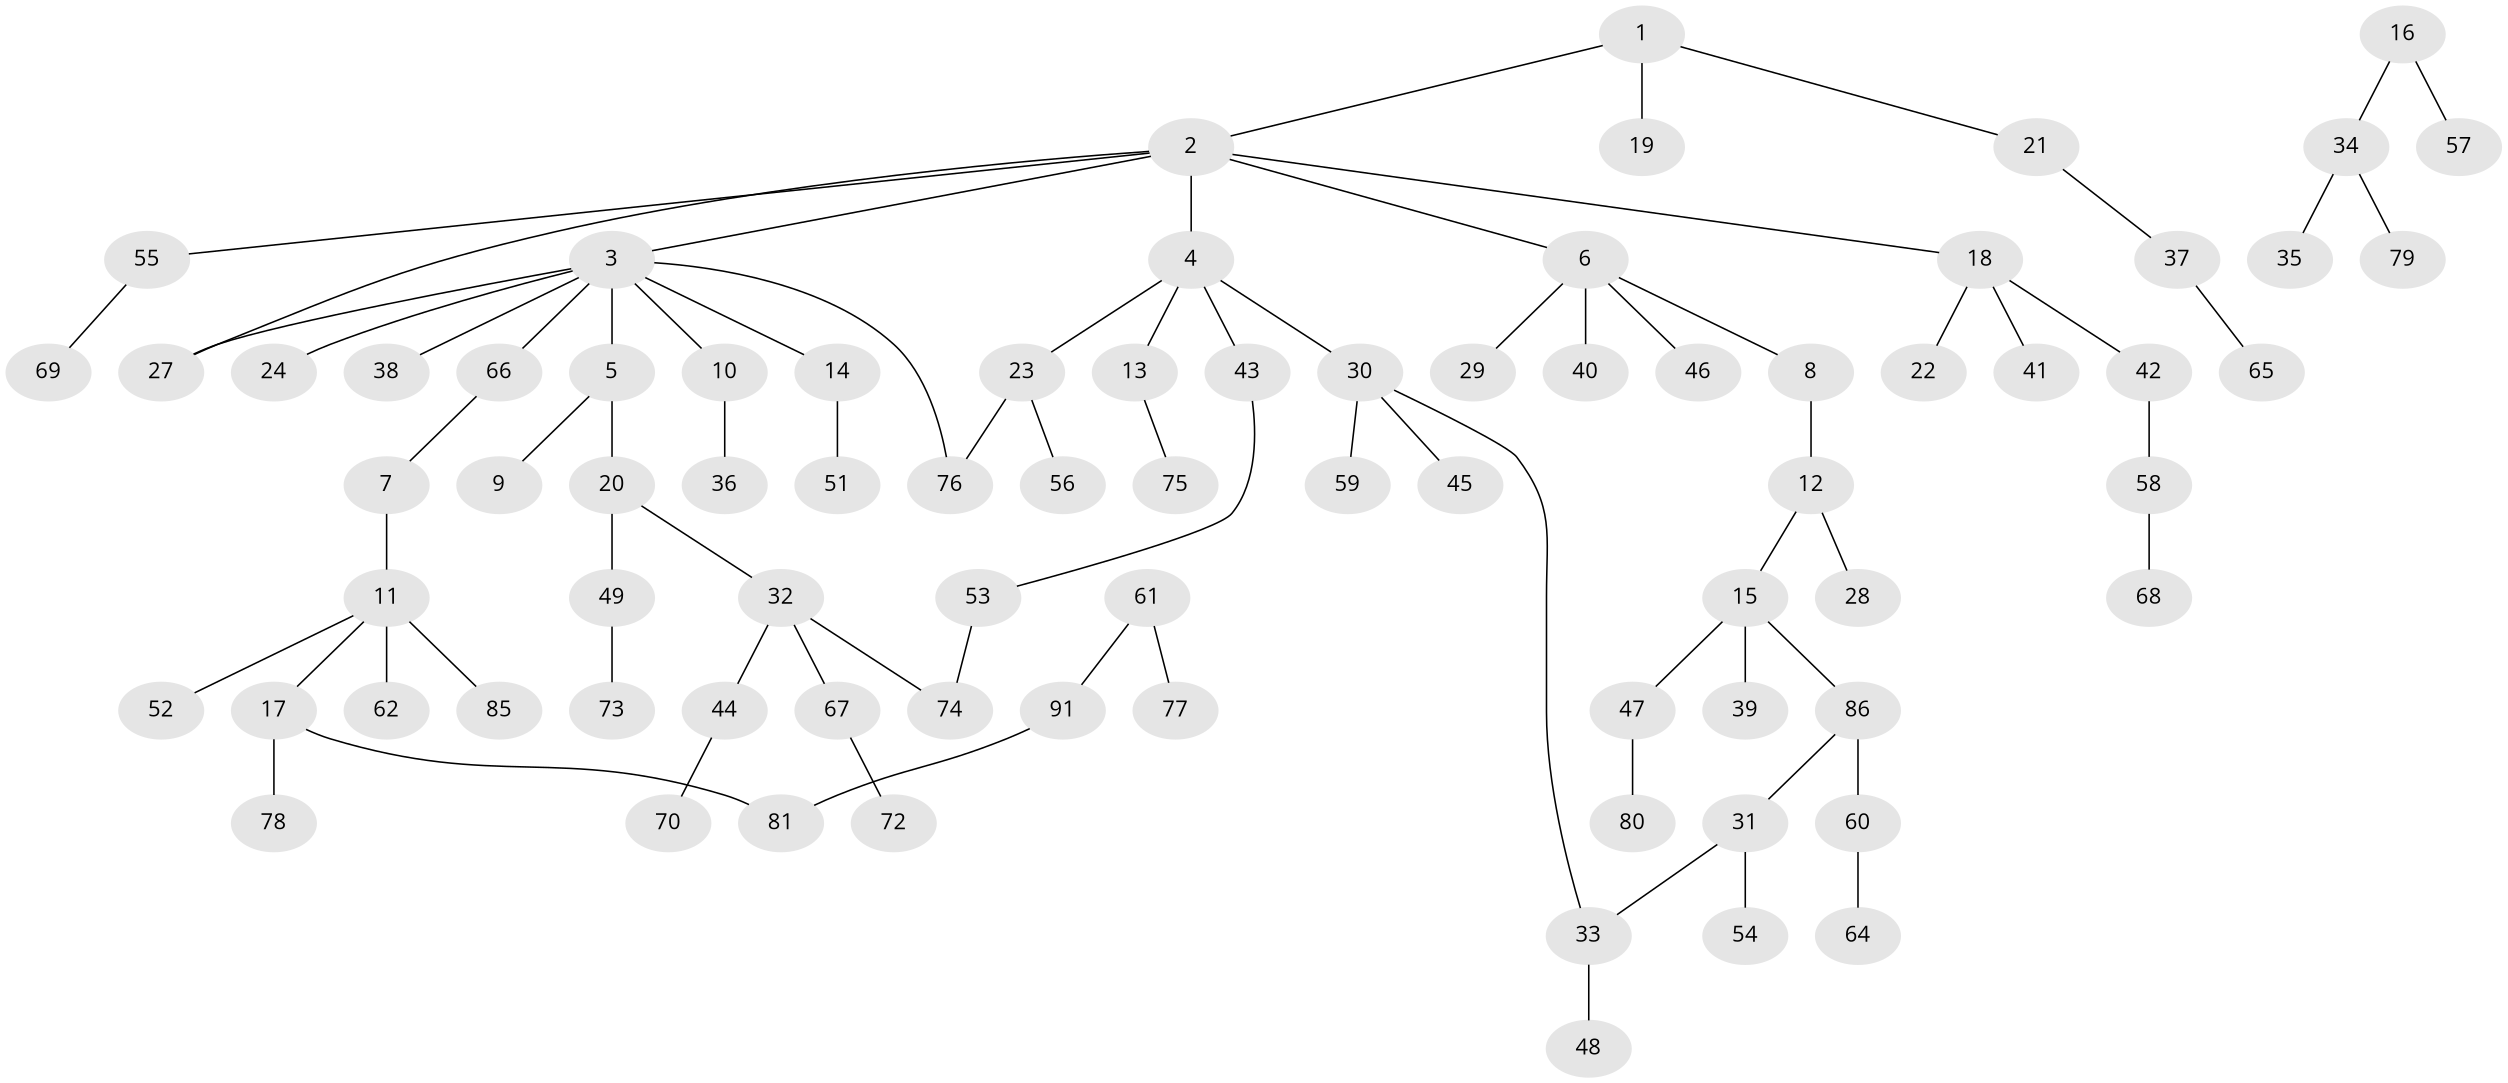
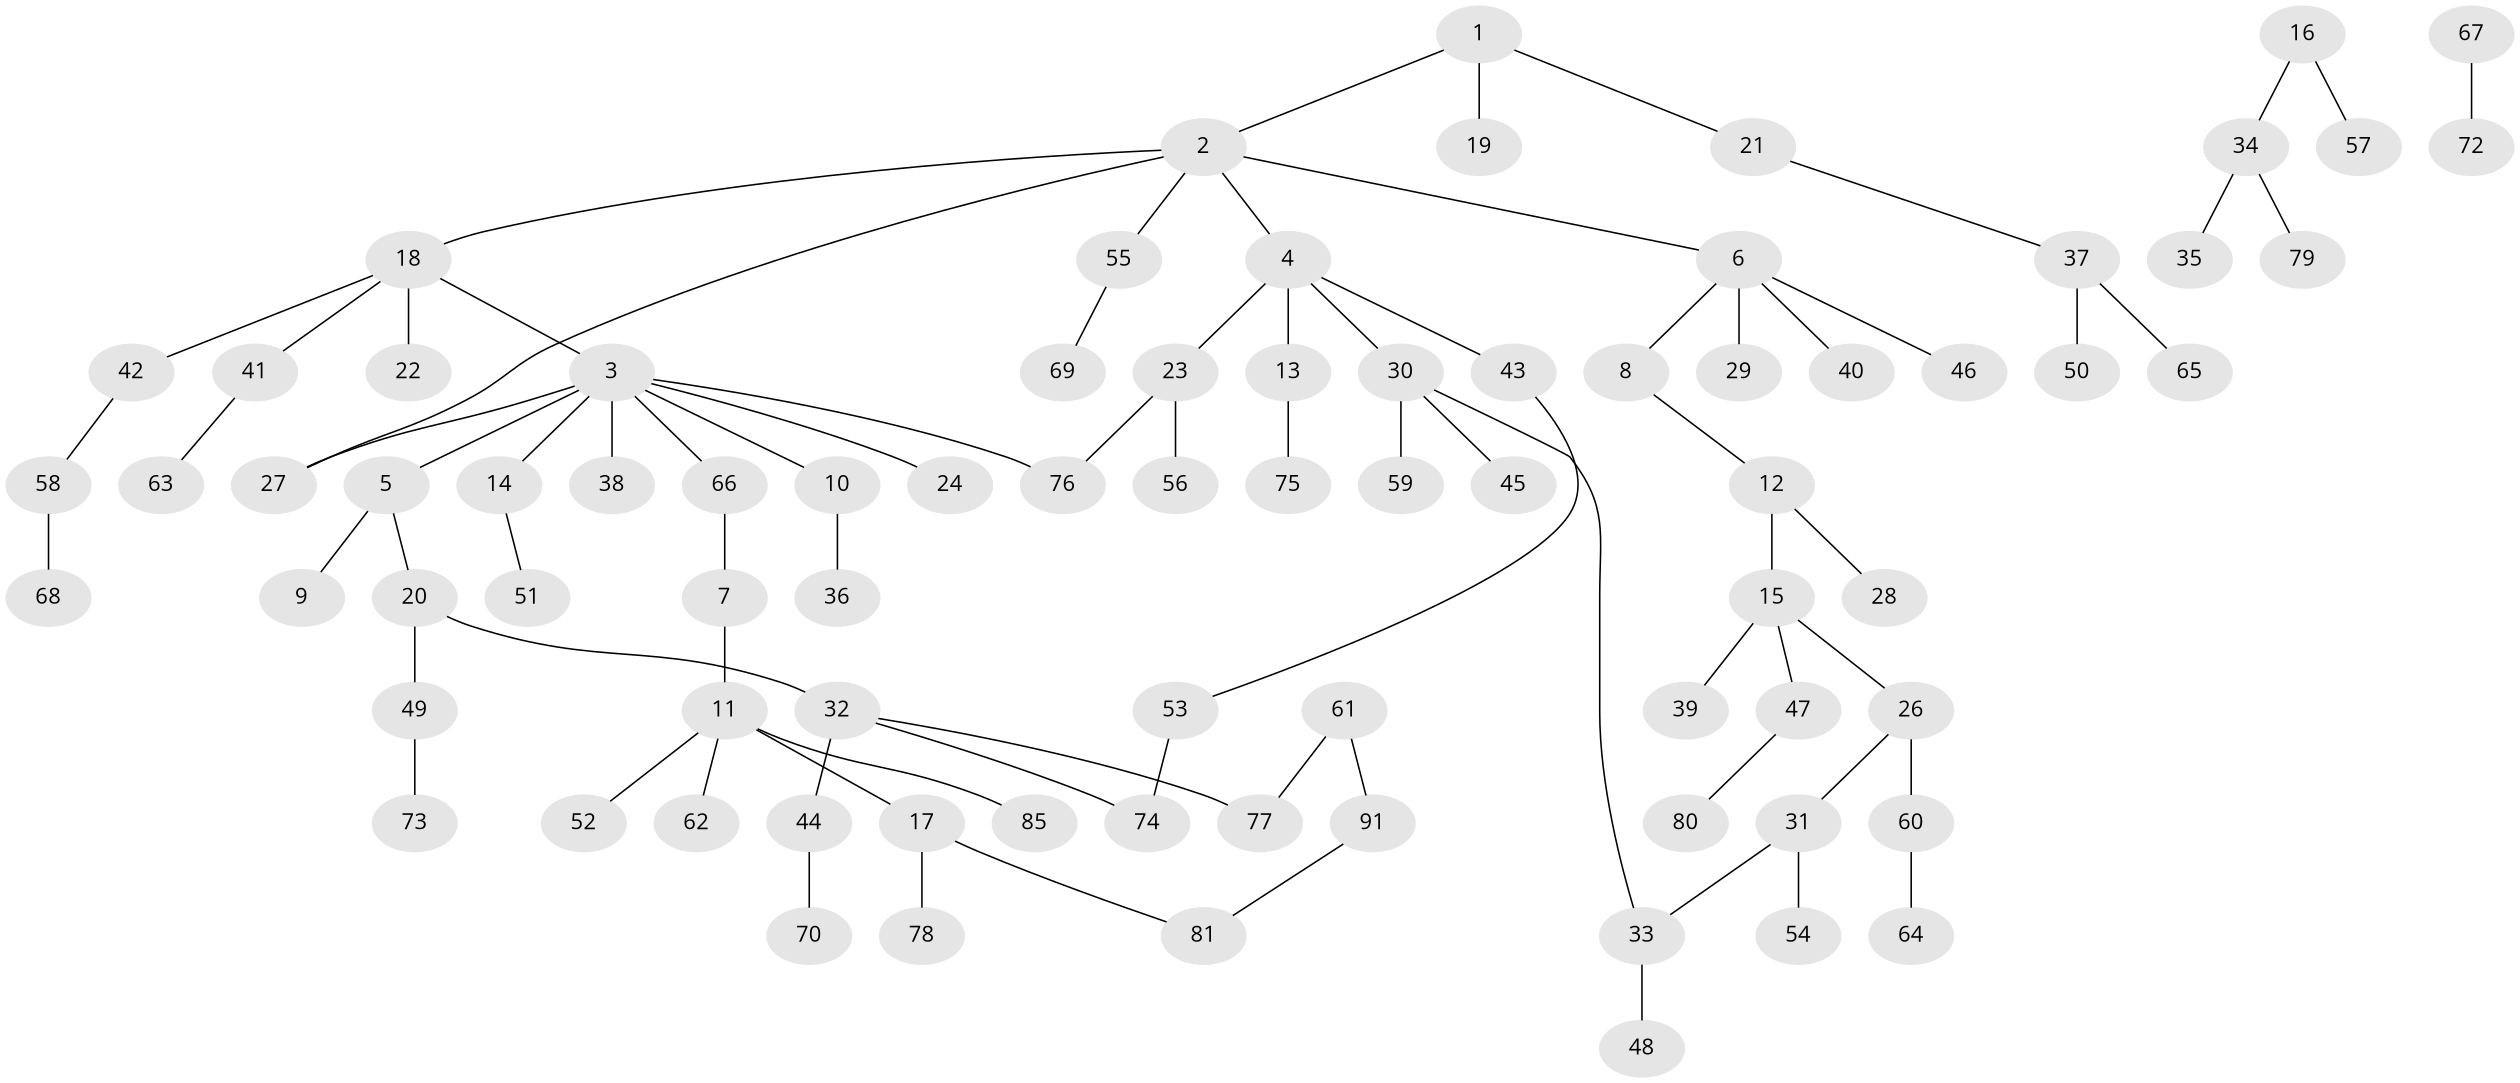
(901, 204) -> (510, 316)
none -> (2077, 373)
none -> (161, 485)
(809, 654) -> (1055, 753)
(1858, 711) -> (1911, 711)
